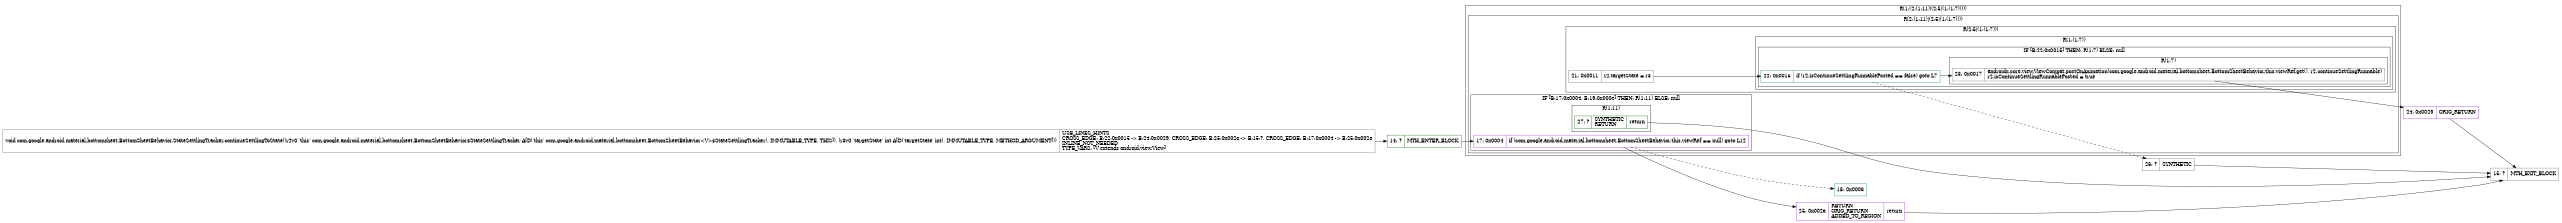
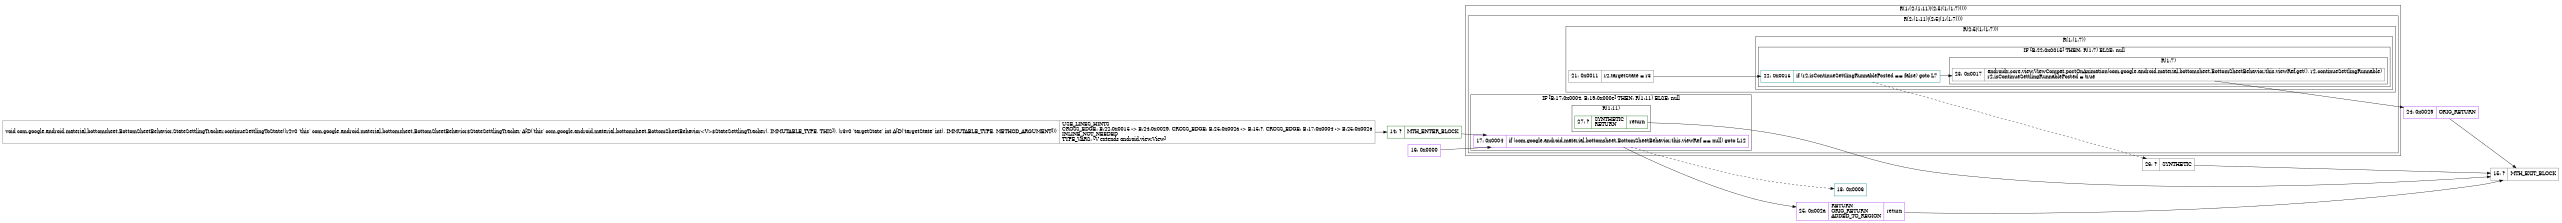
none -> (1424, 151)
